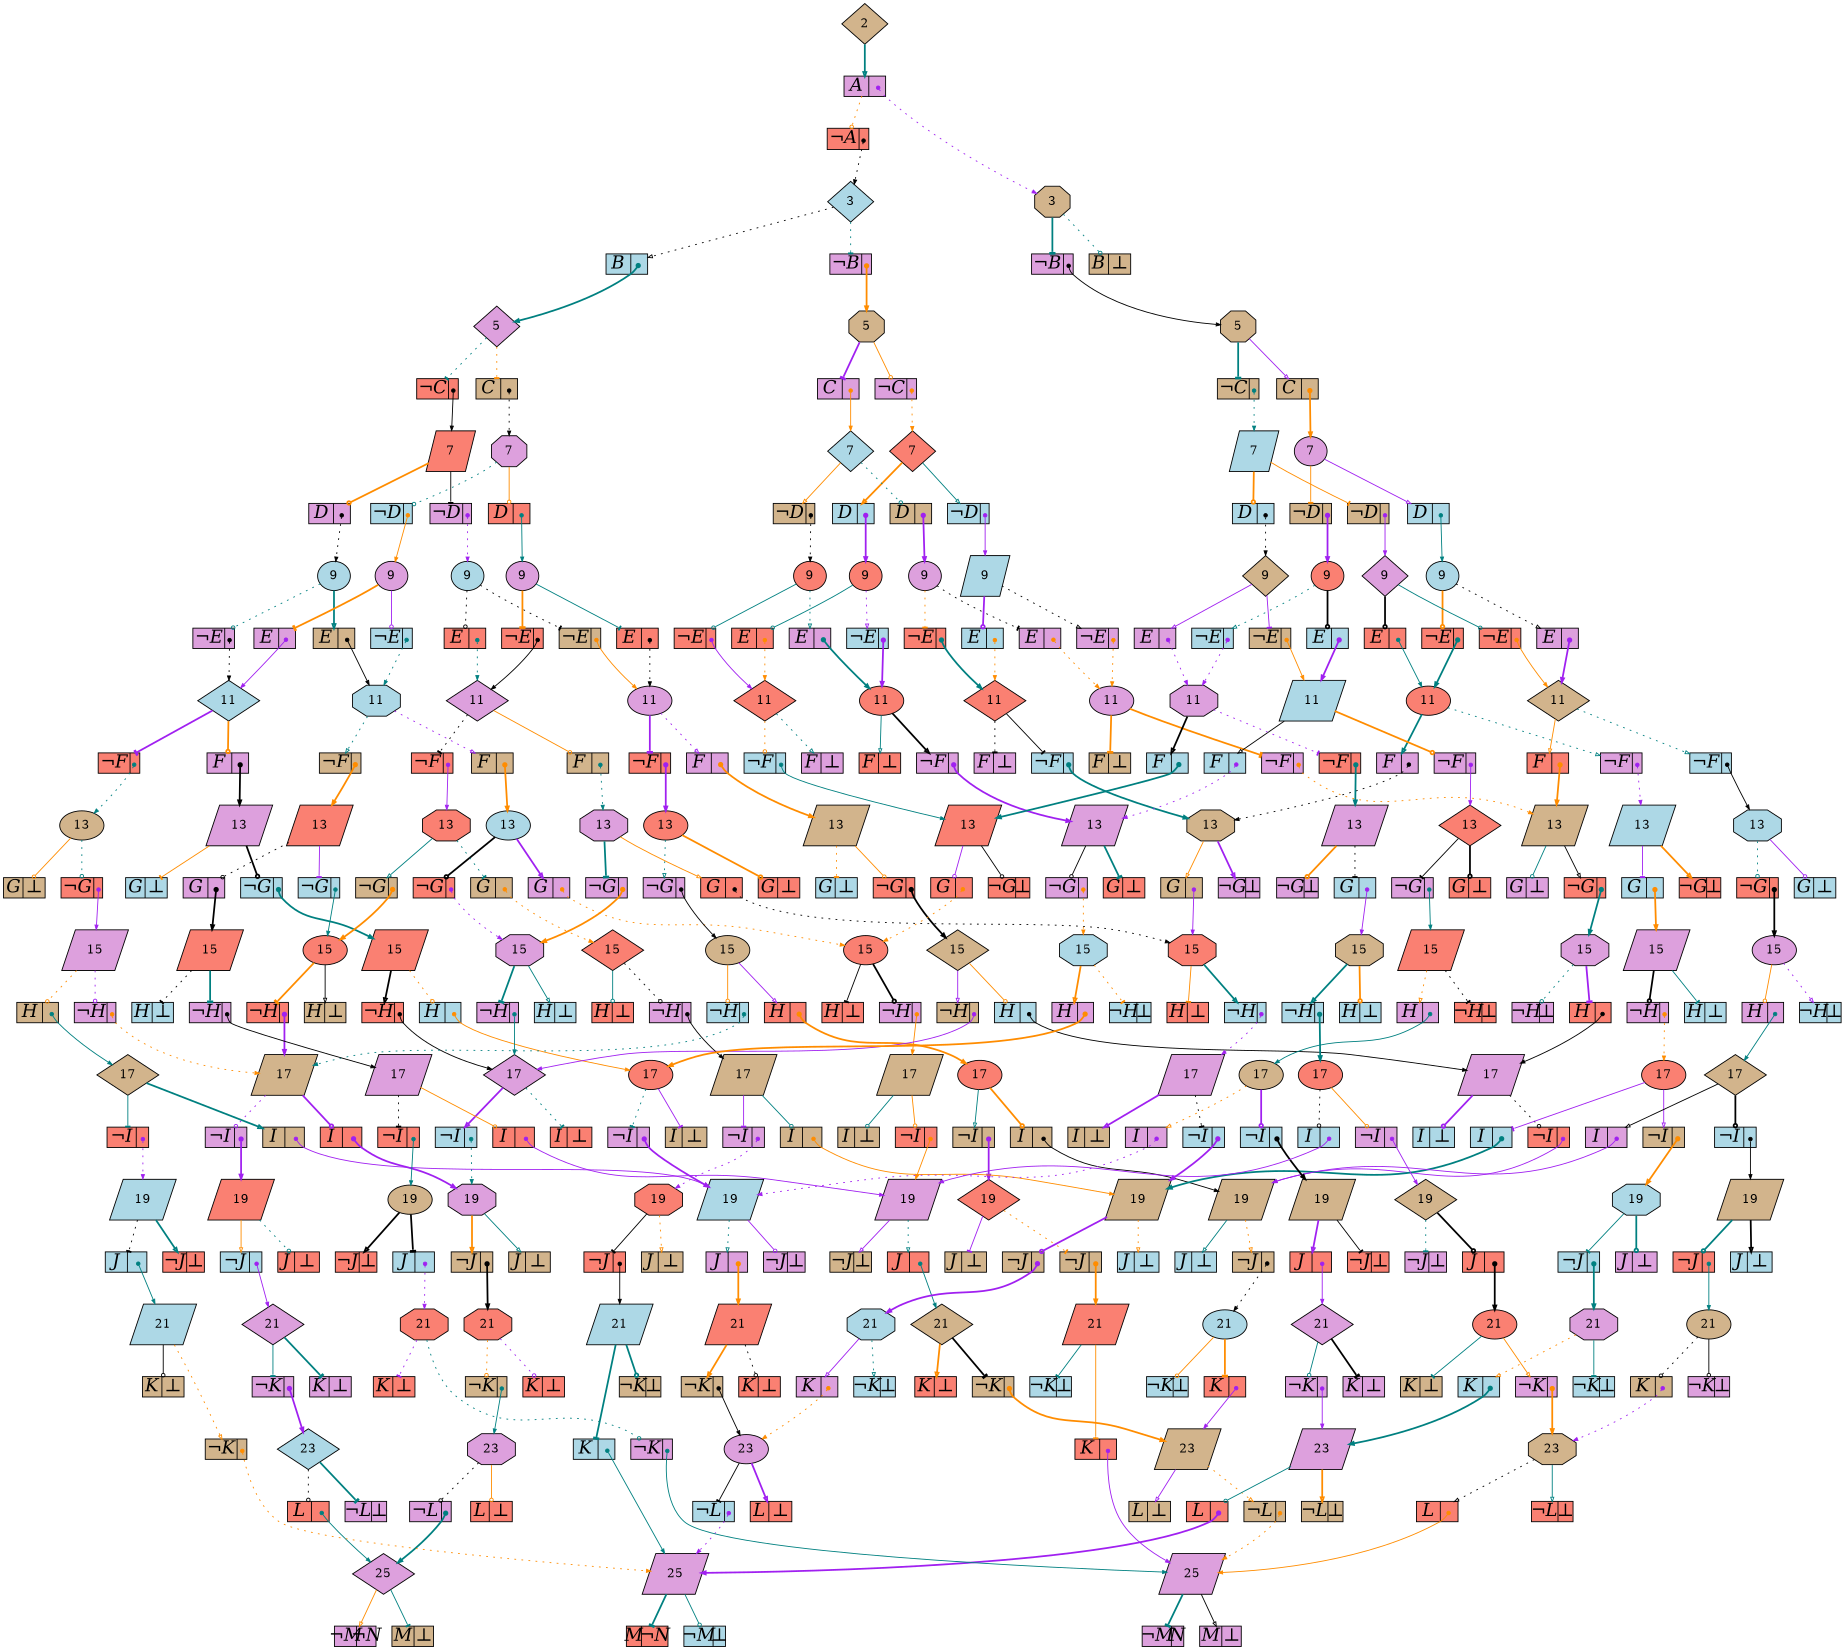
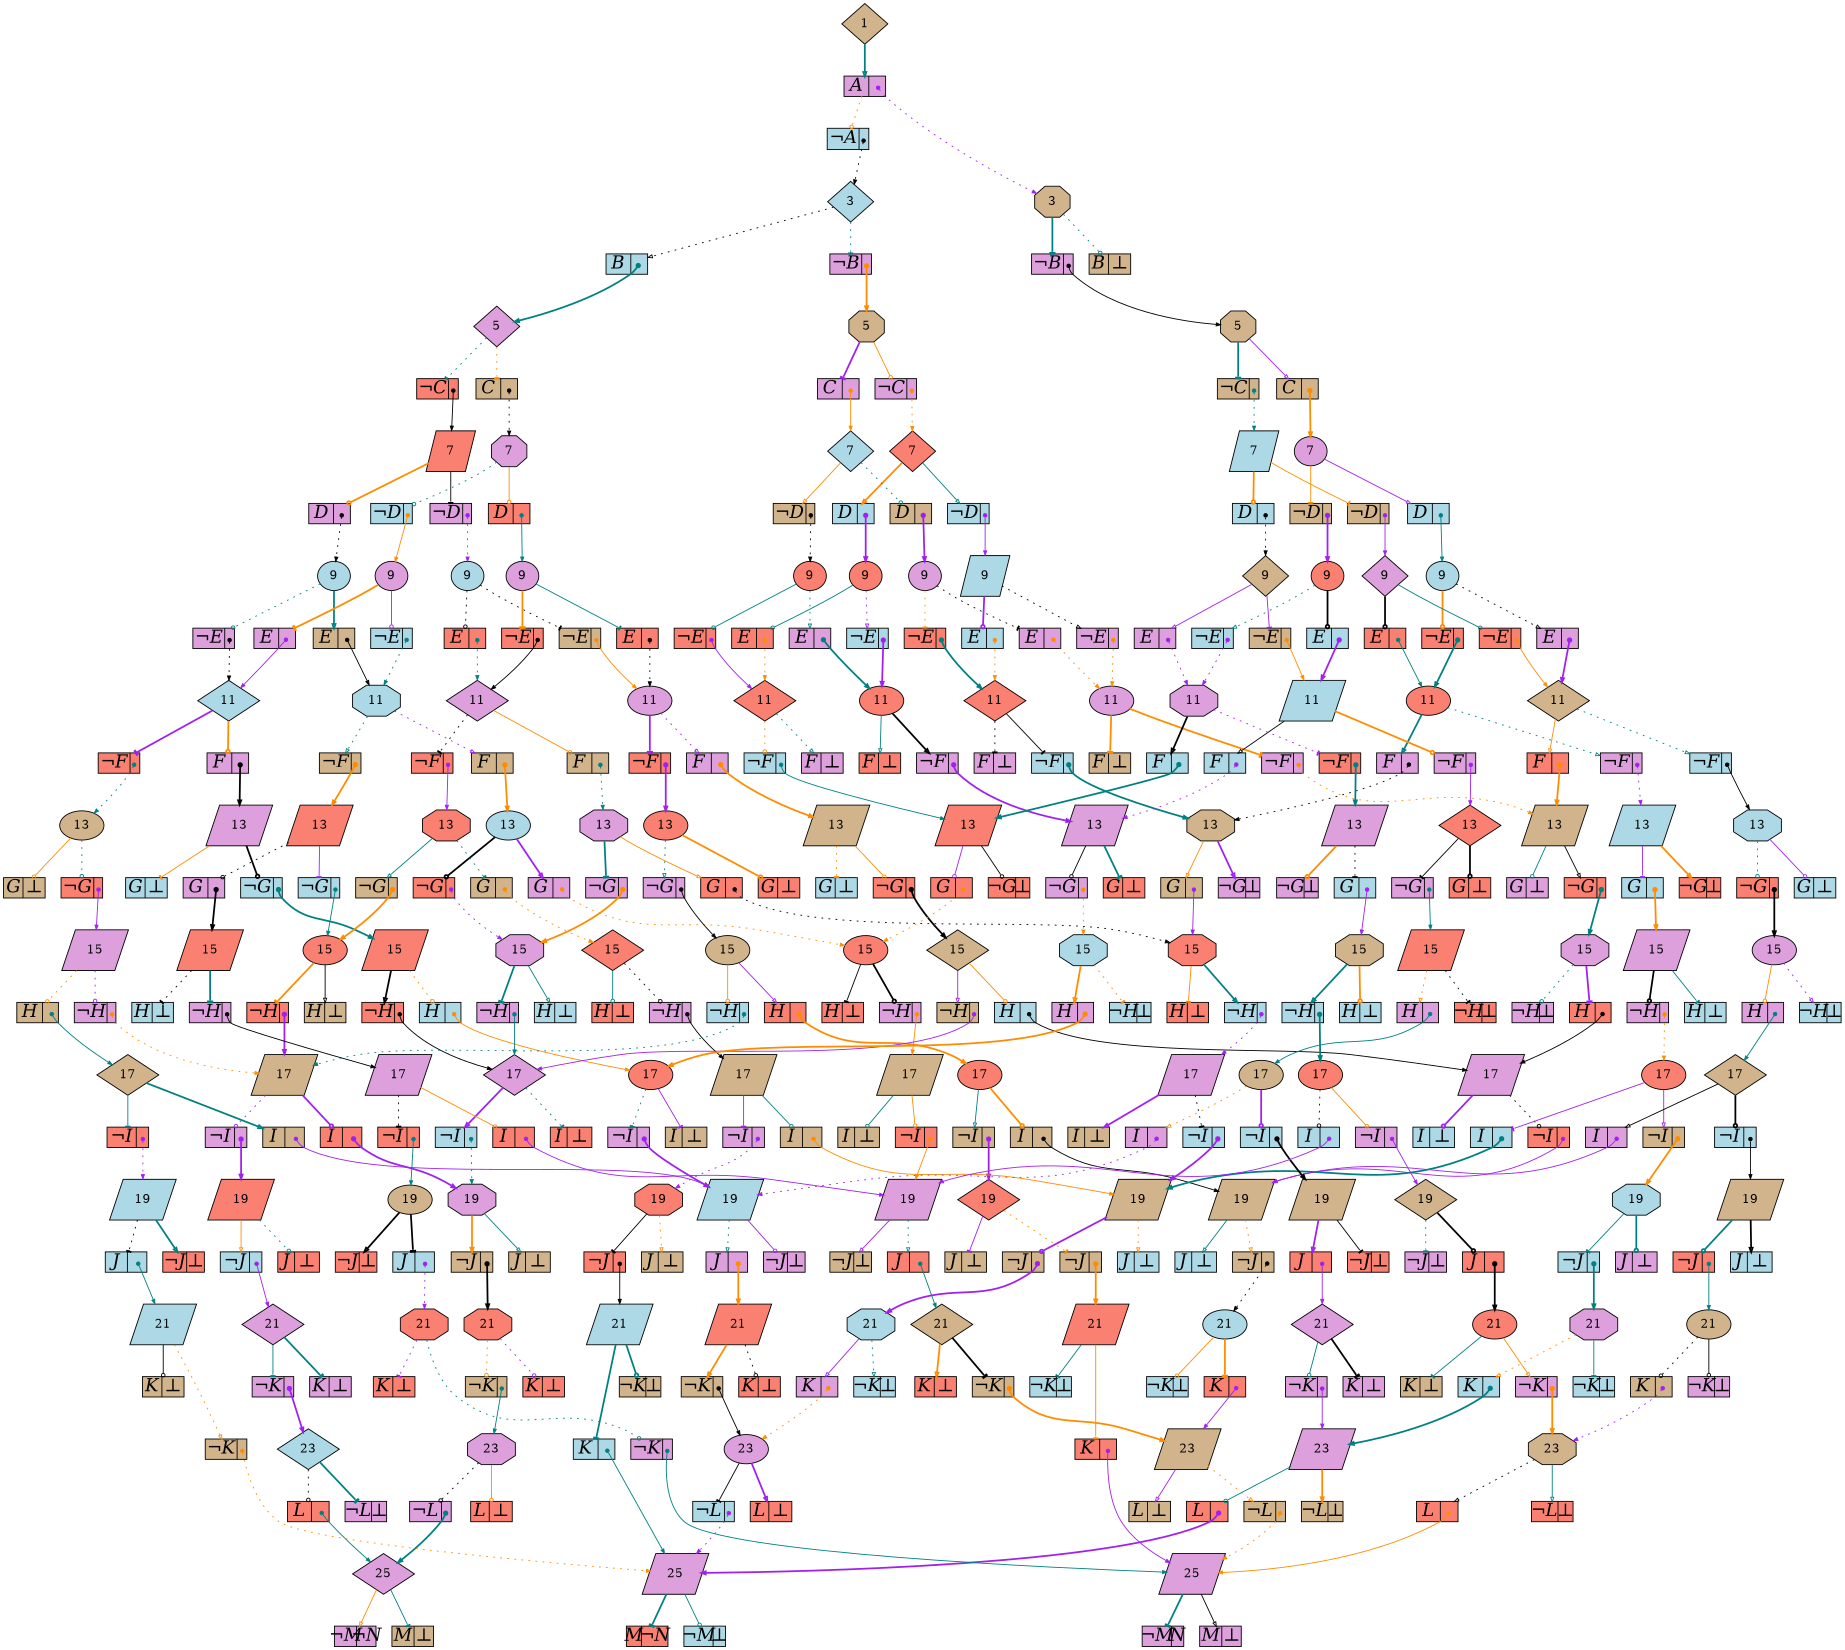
(865, 24) -> (865, 24)
(848, 139) -> (848, 139)
